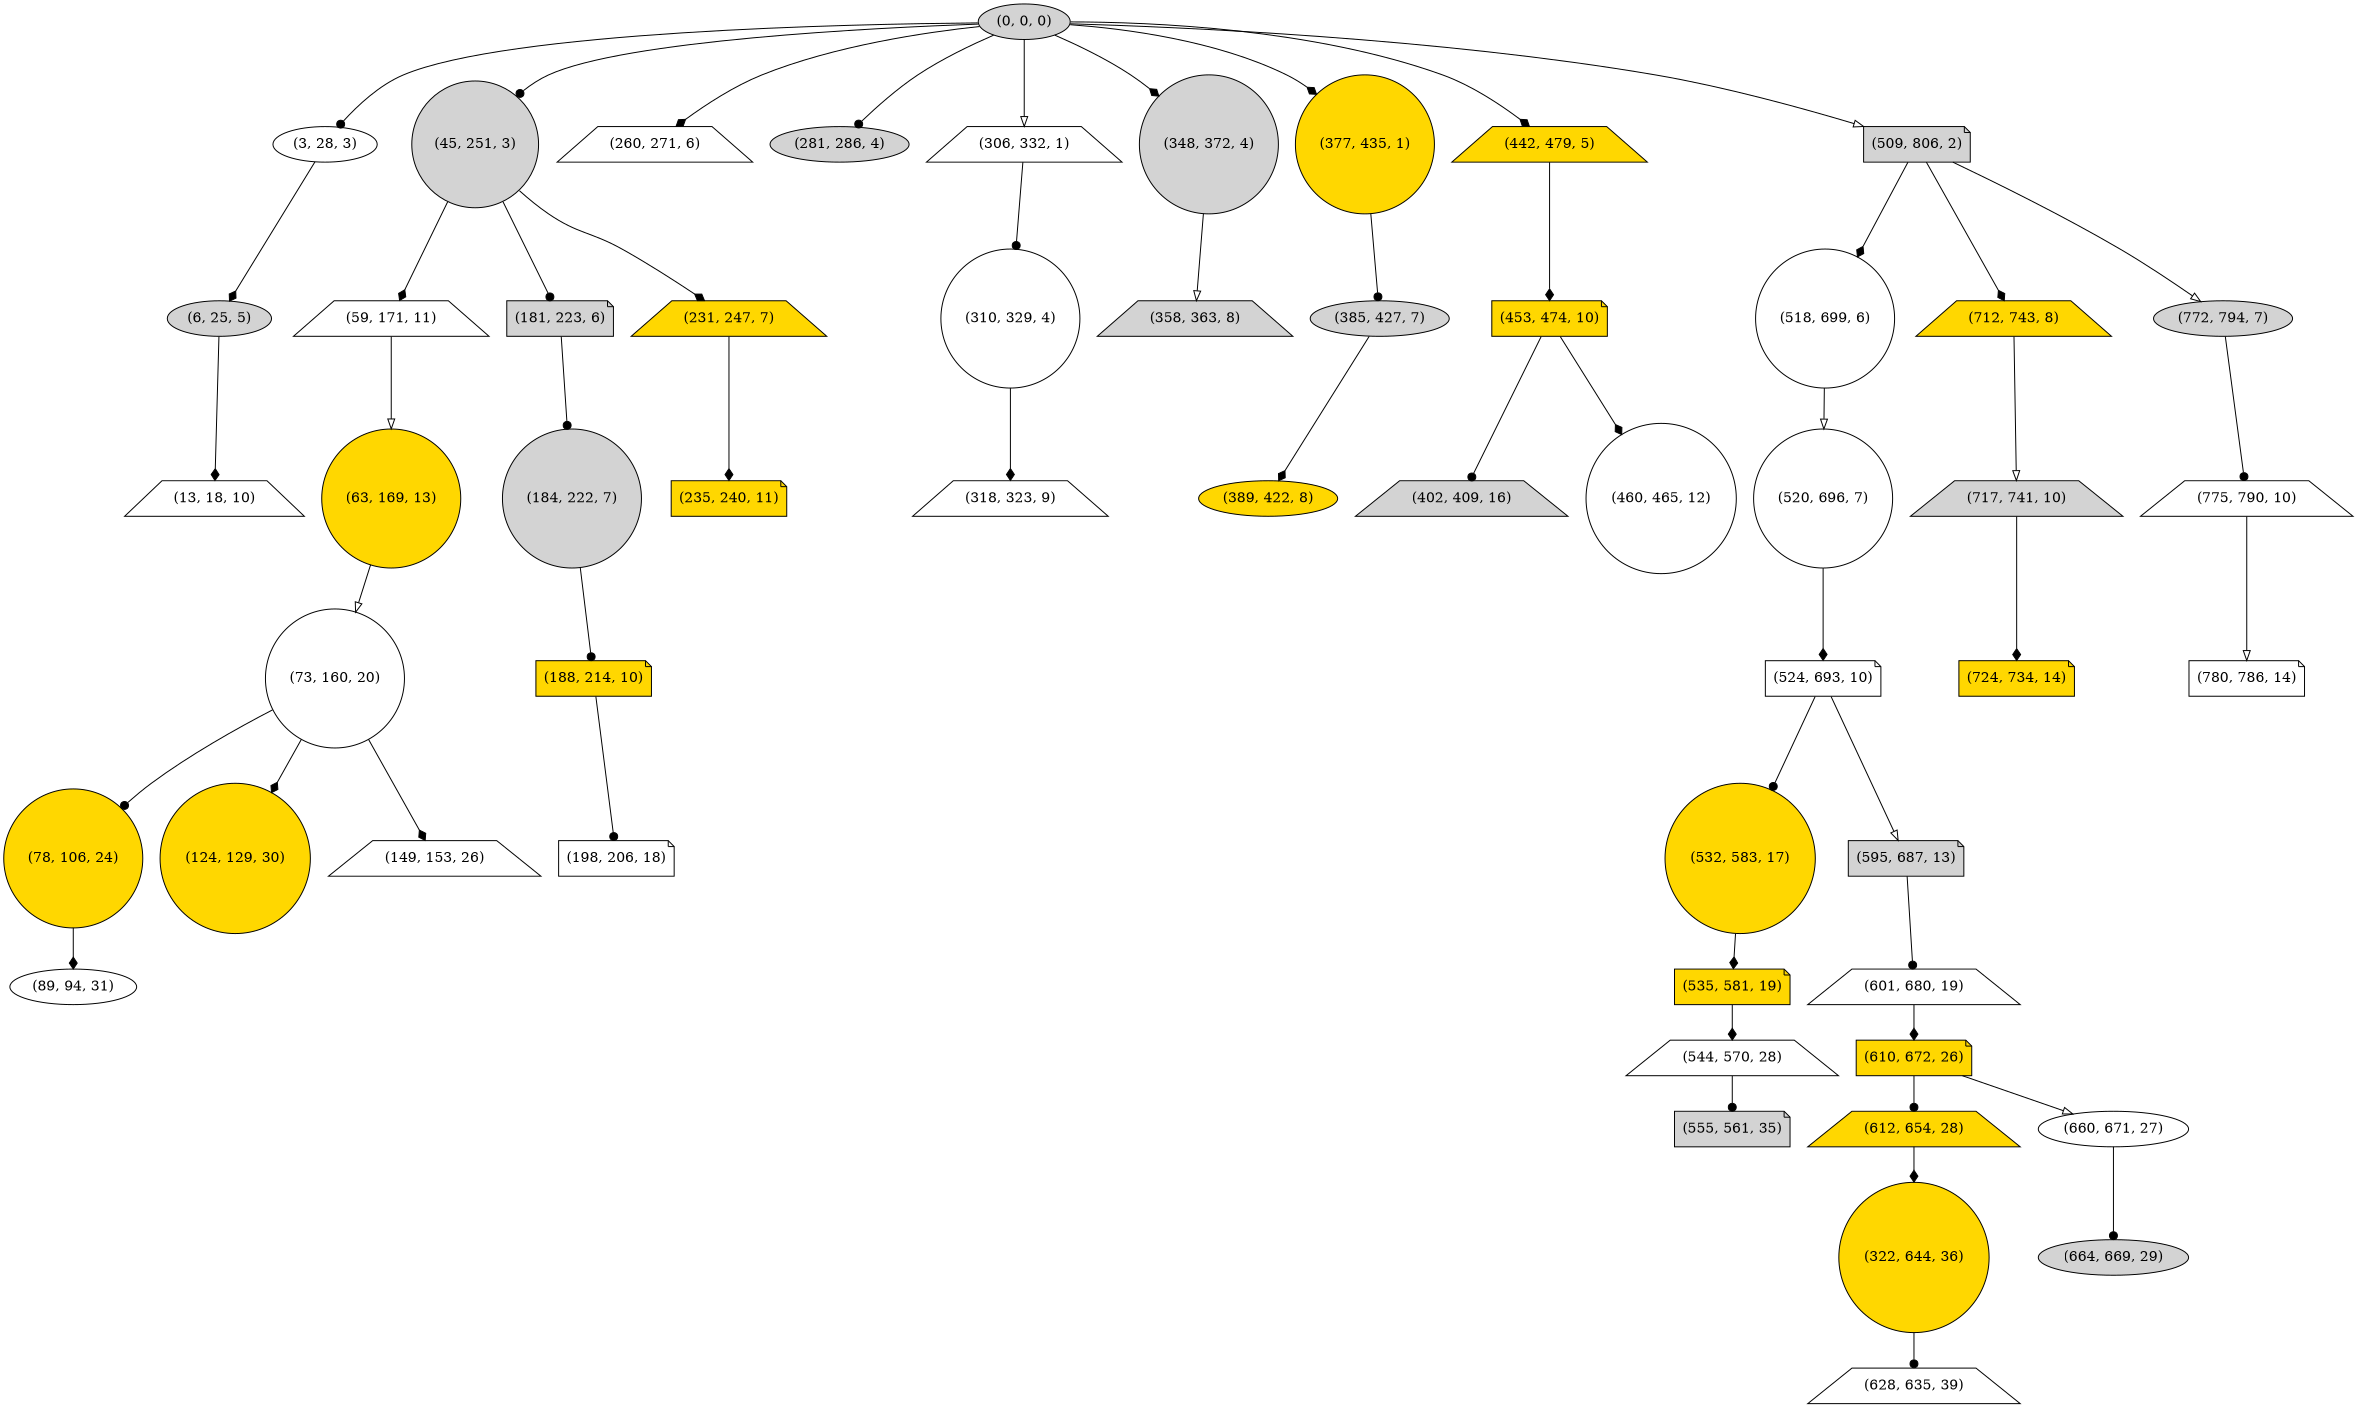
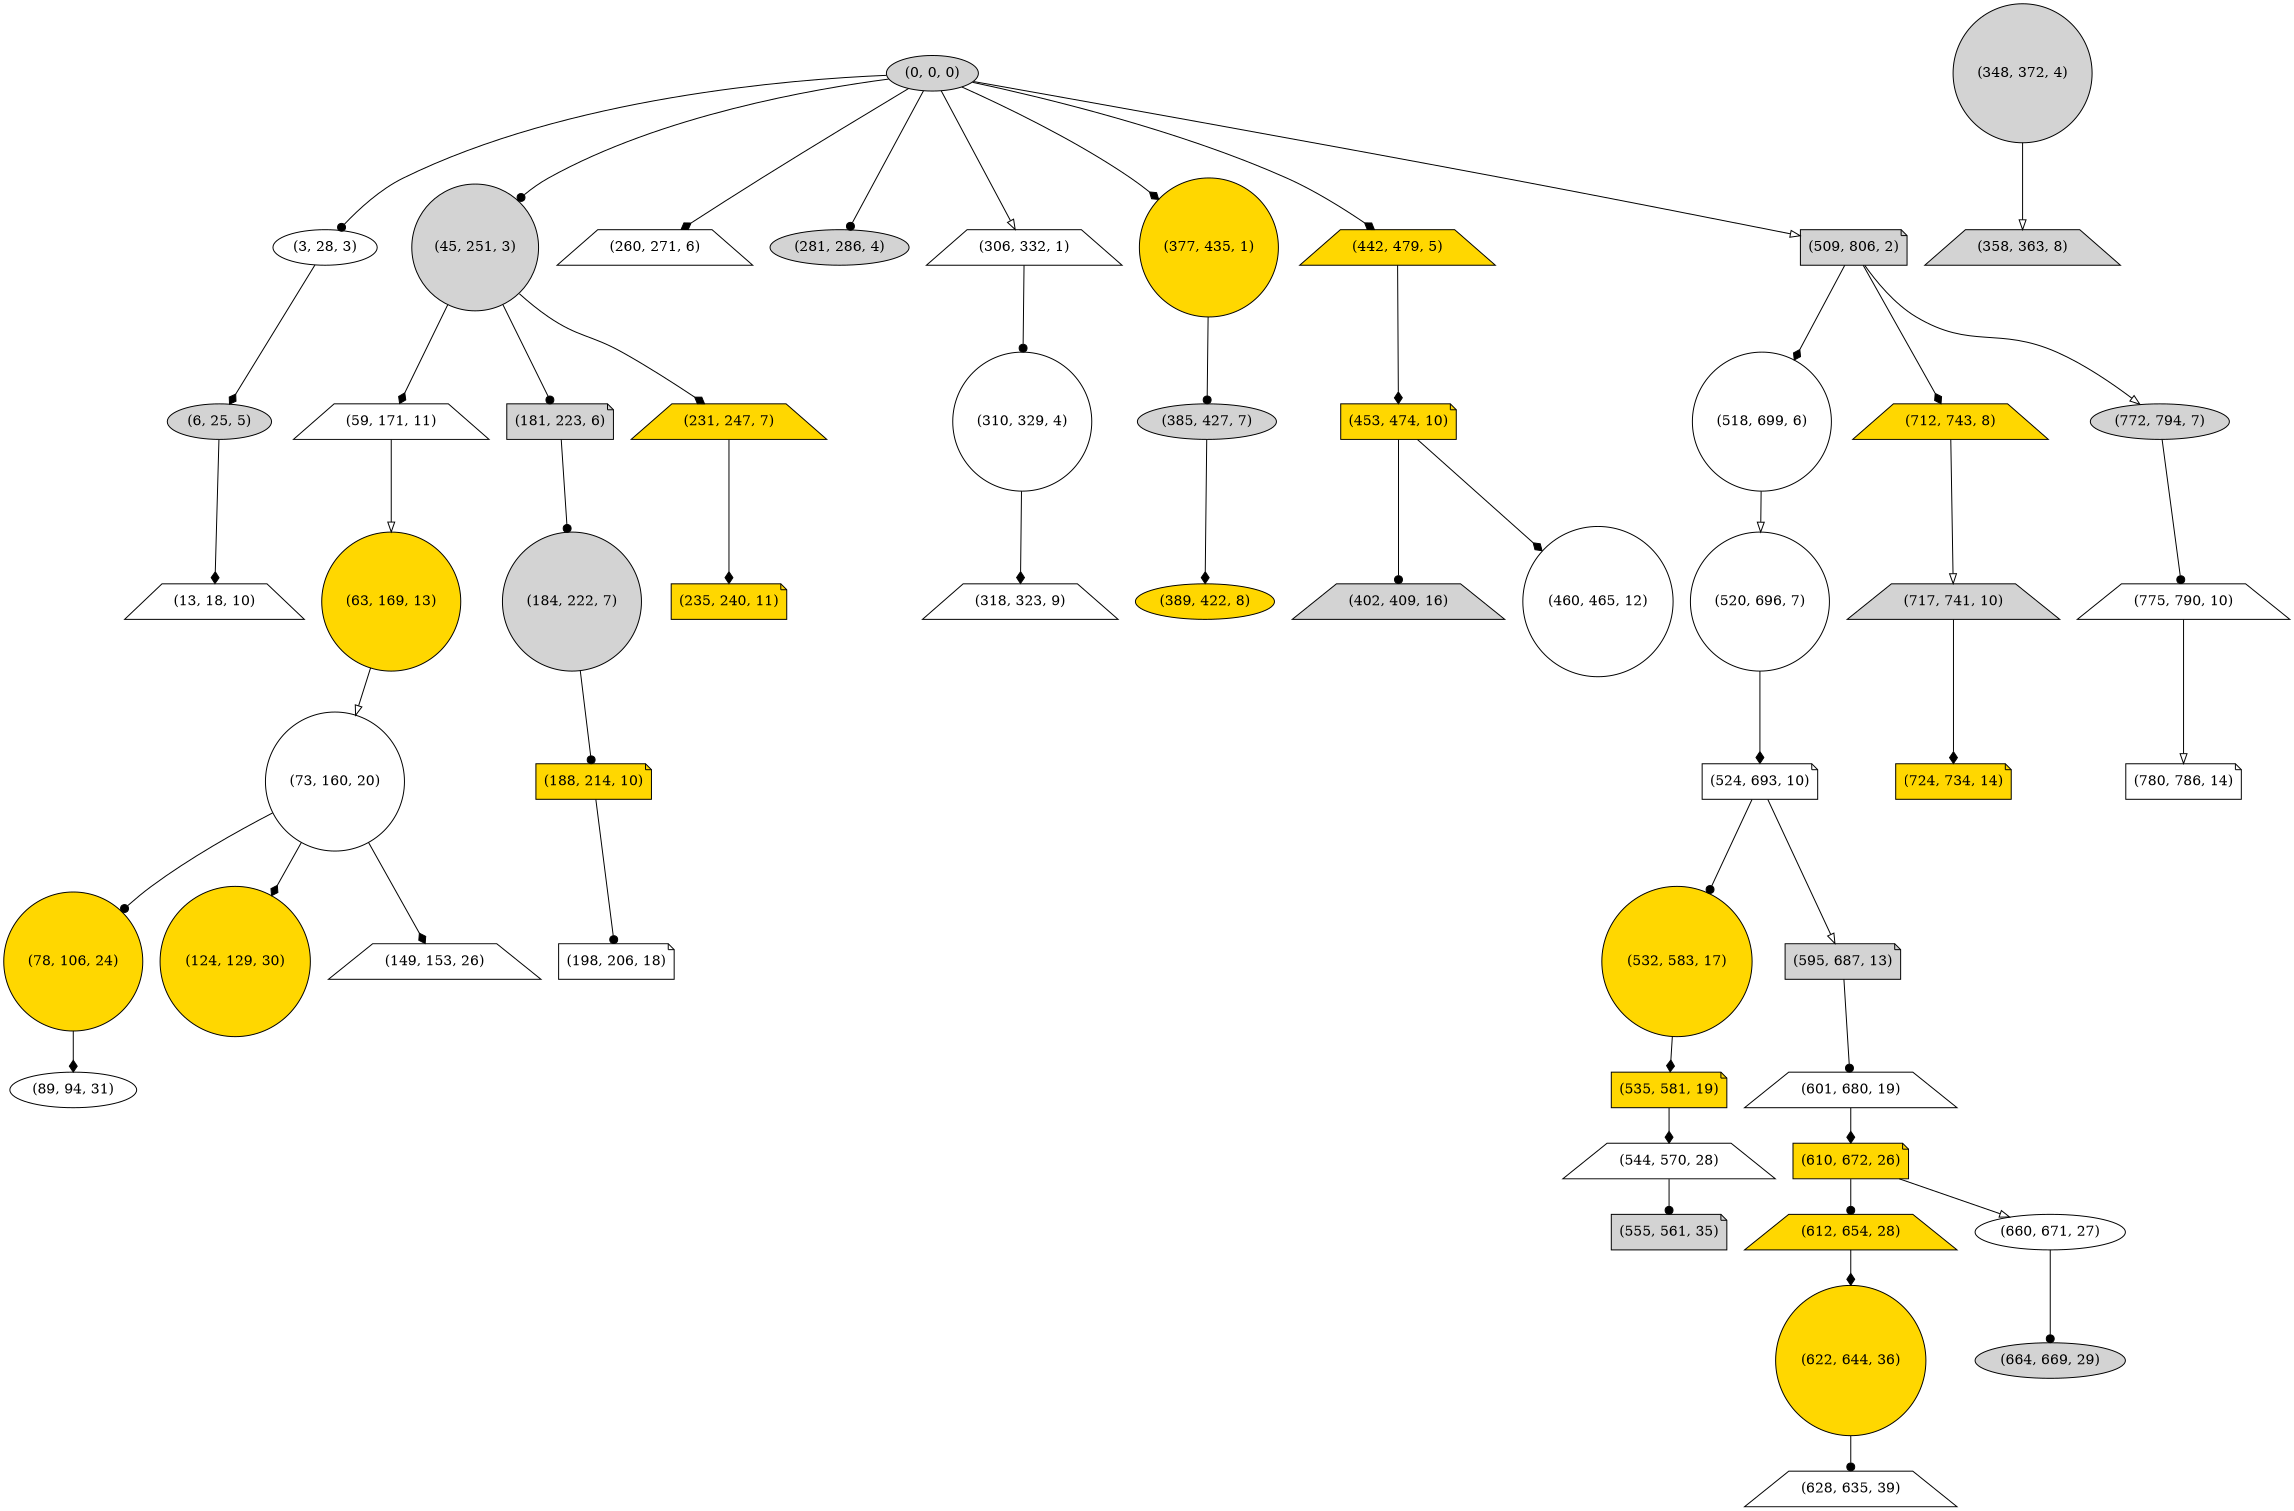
(1104, 59) -> none
(1914, 1257) -> (1851, 1361)
